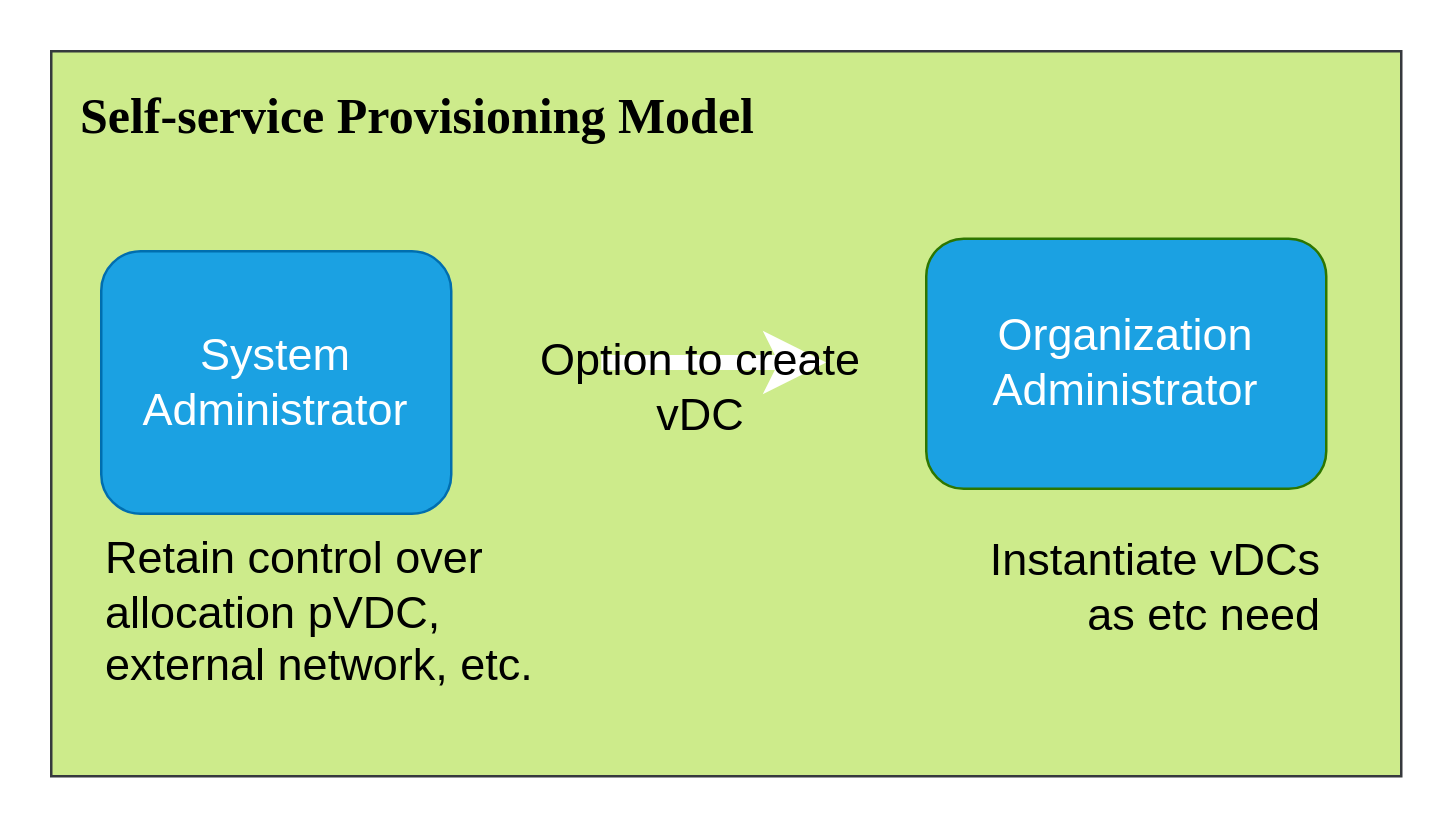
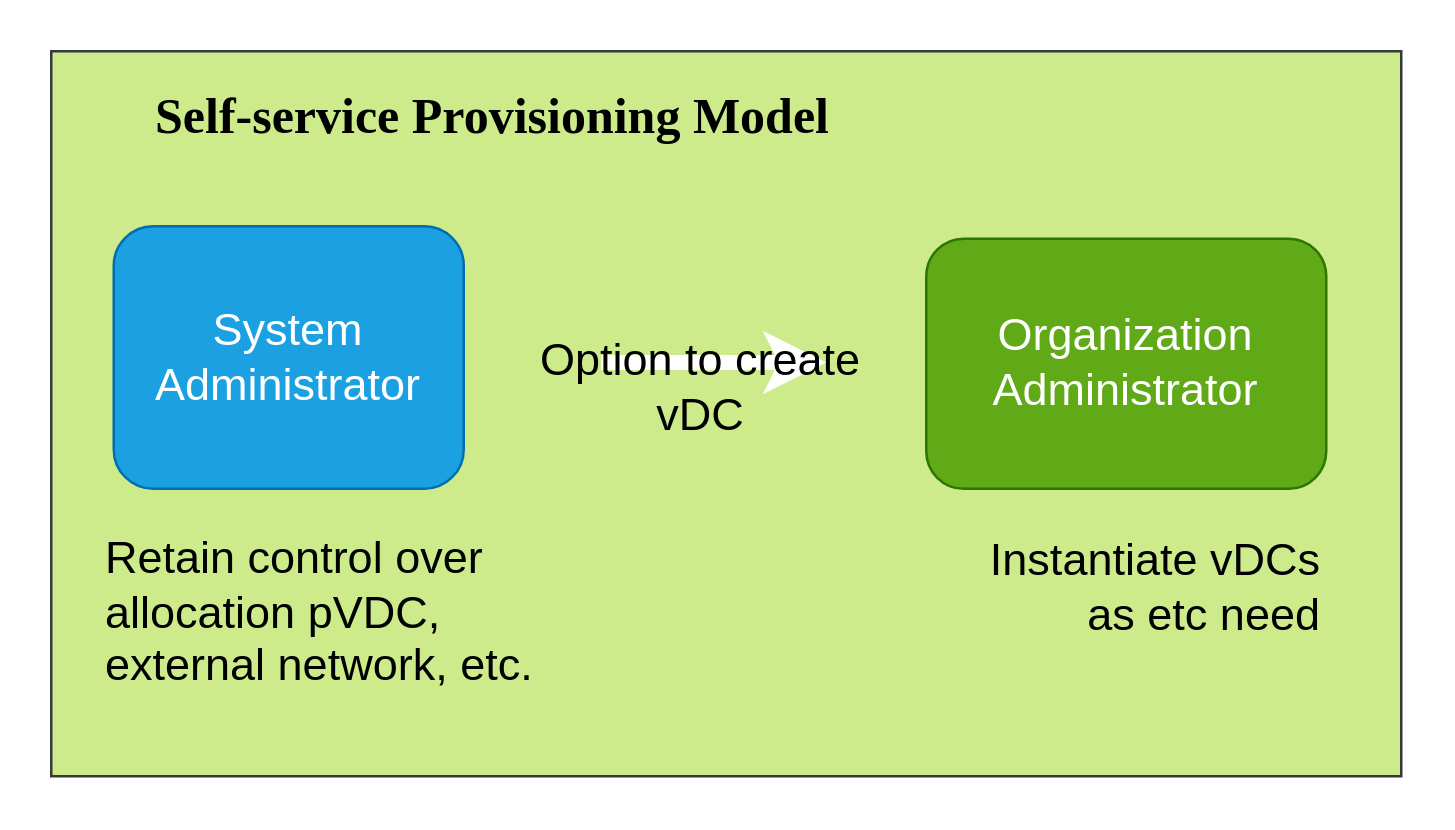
(539, 114) -> (614, 114)
(1126, 364) -> (1126, 364)
(276, 383) -> (289, 358)
